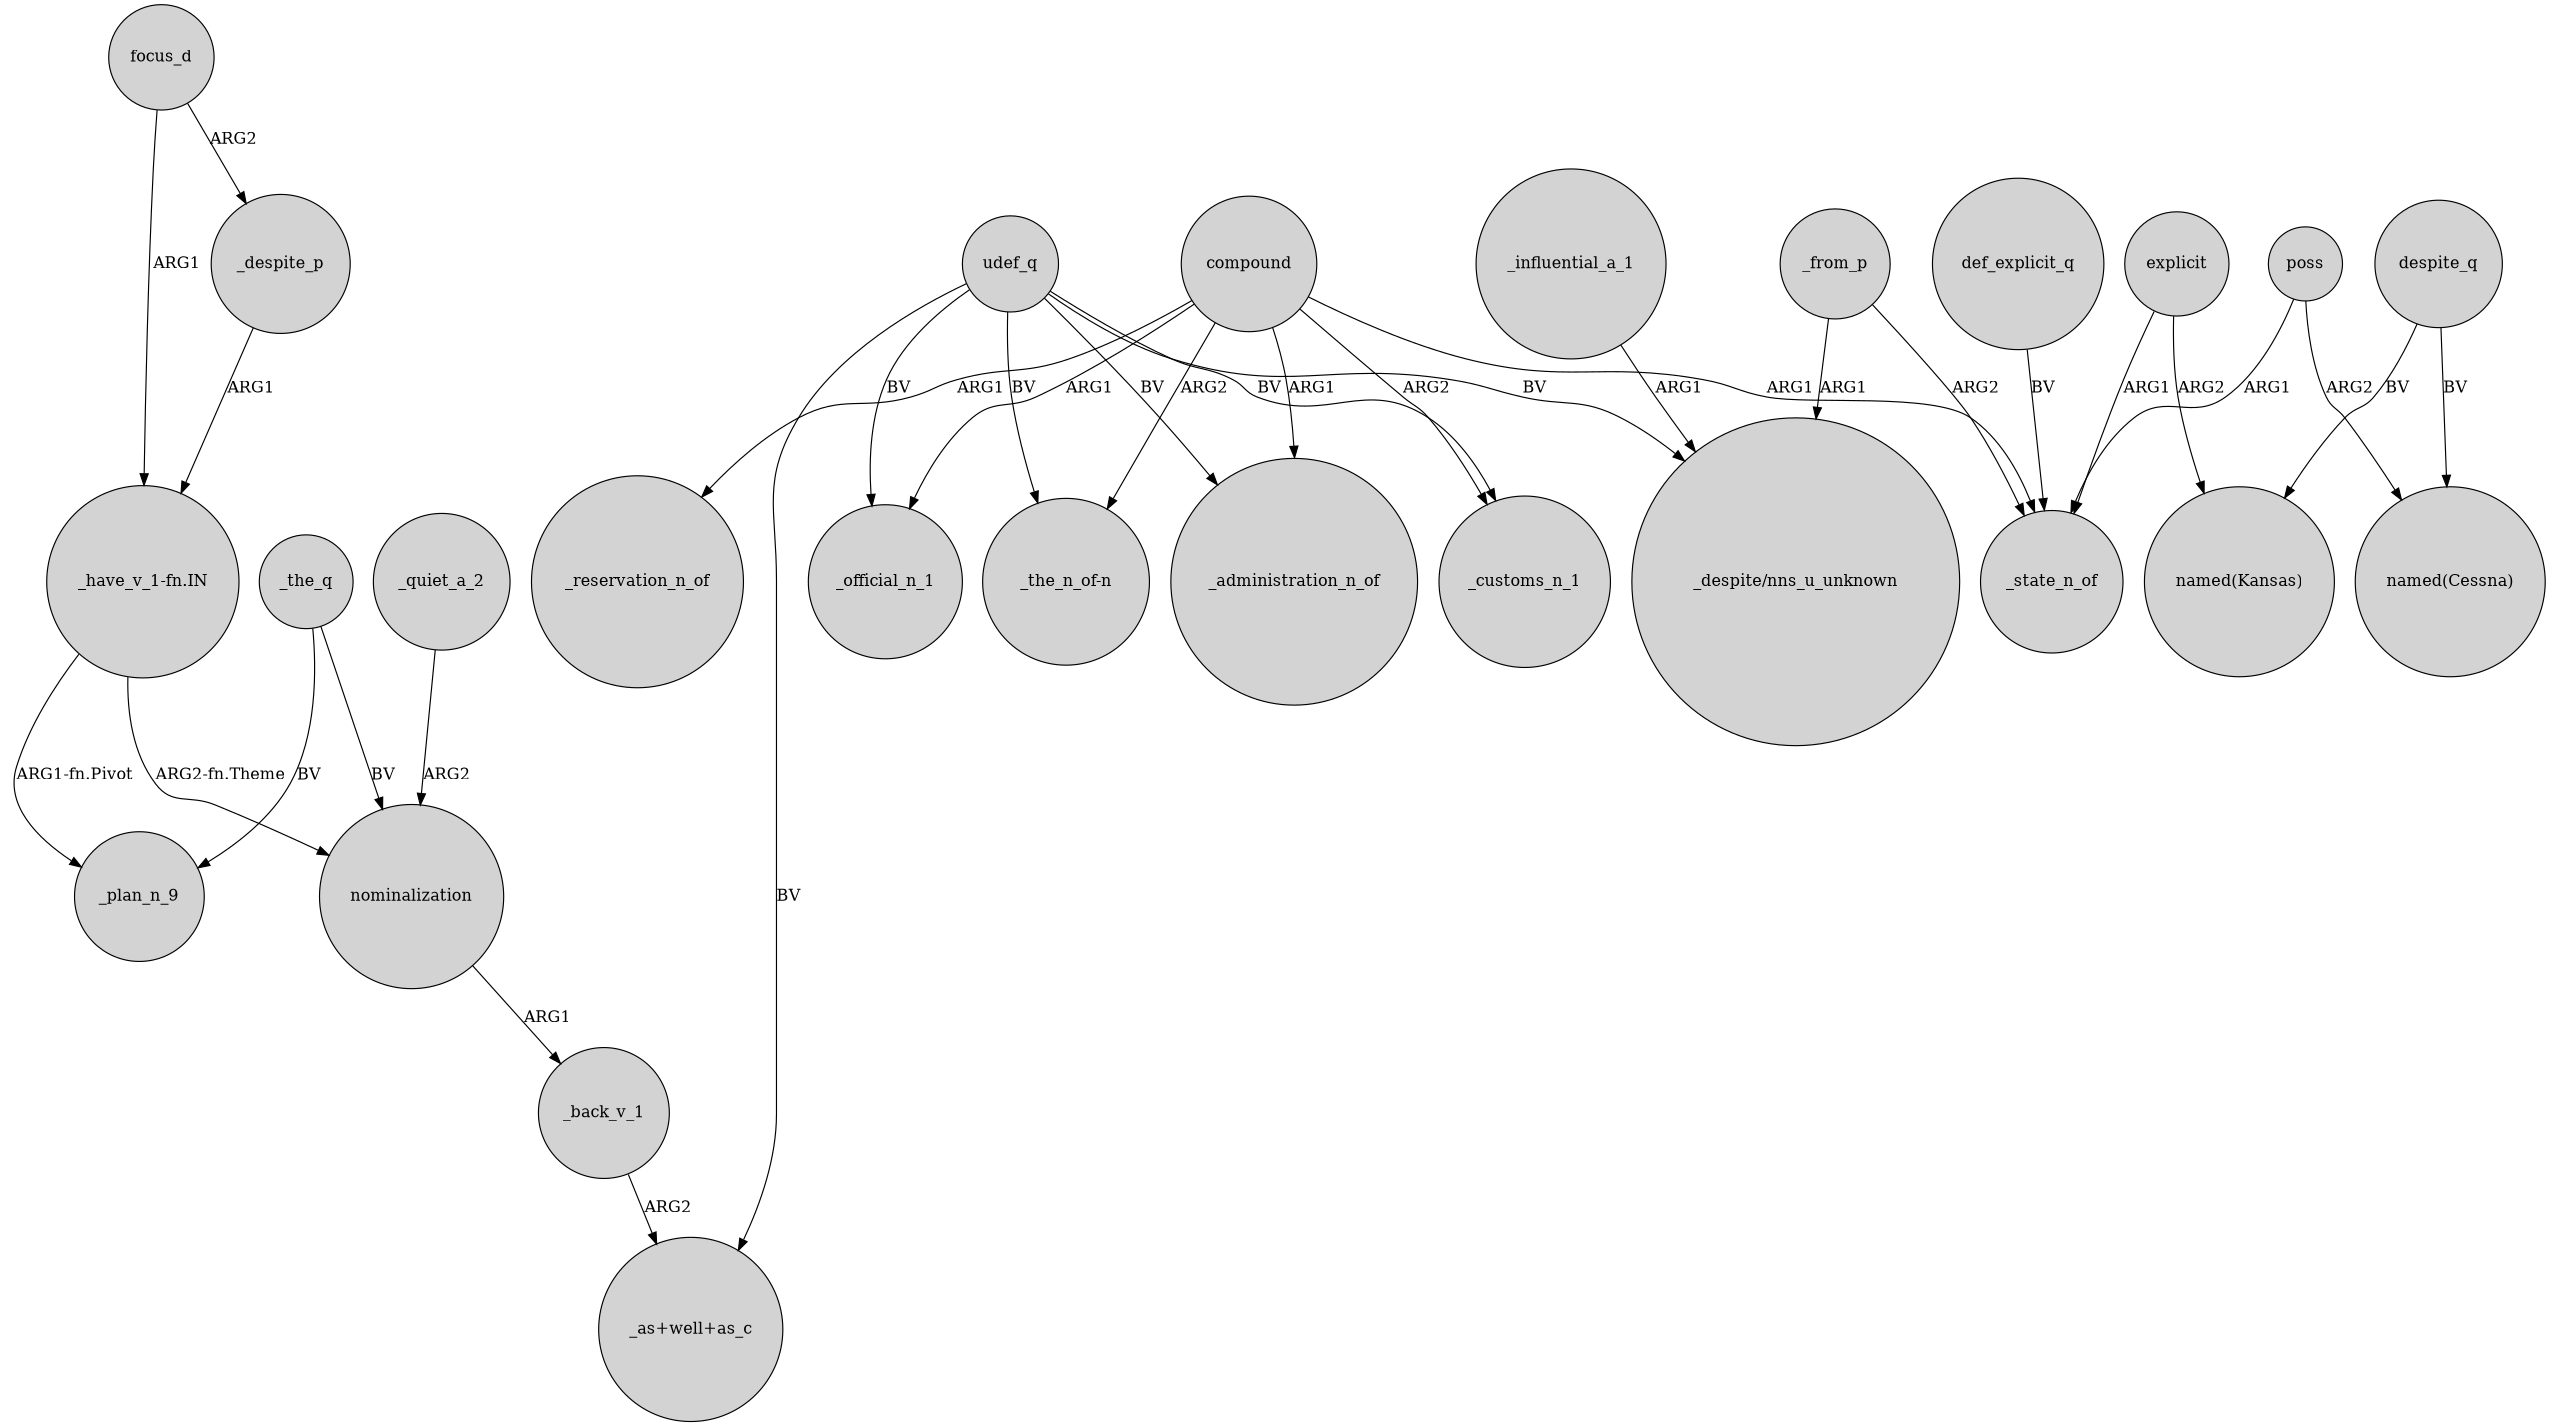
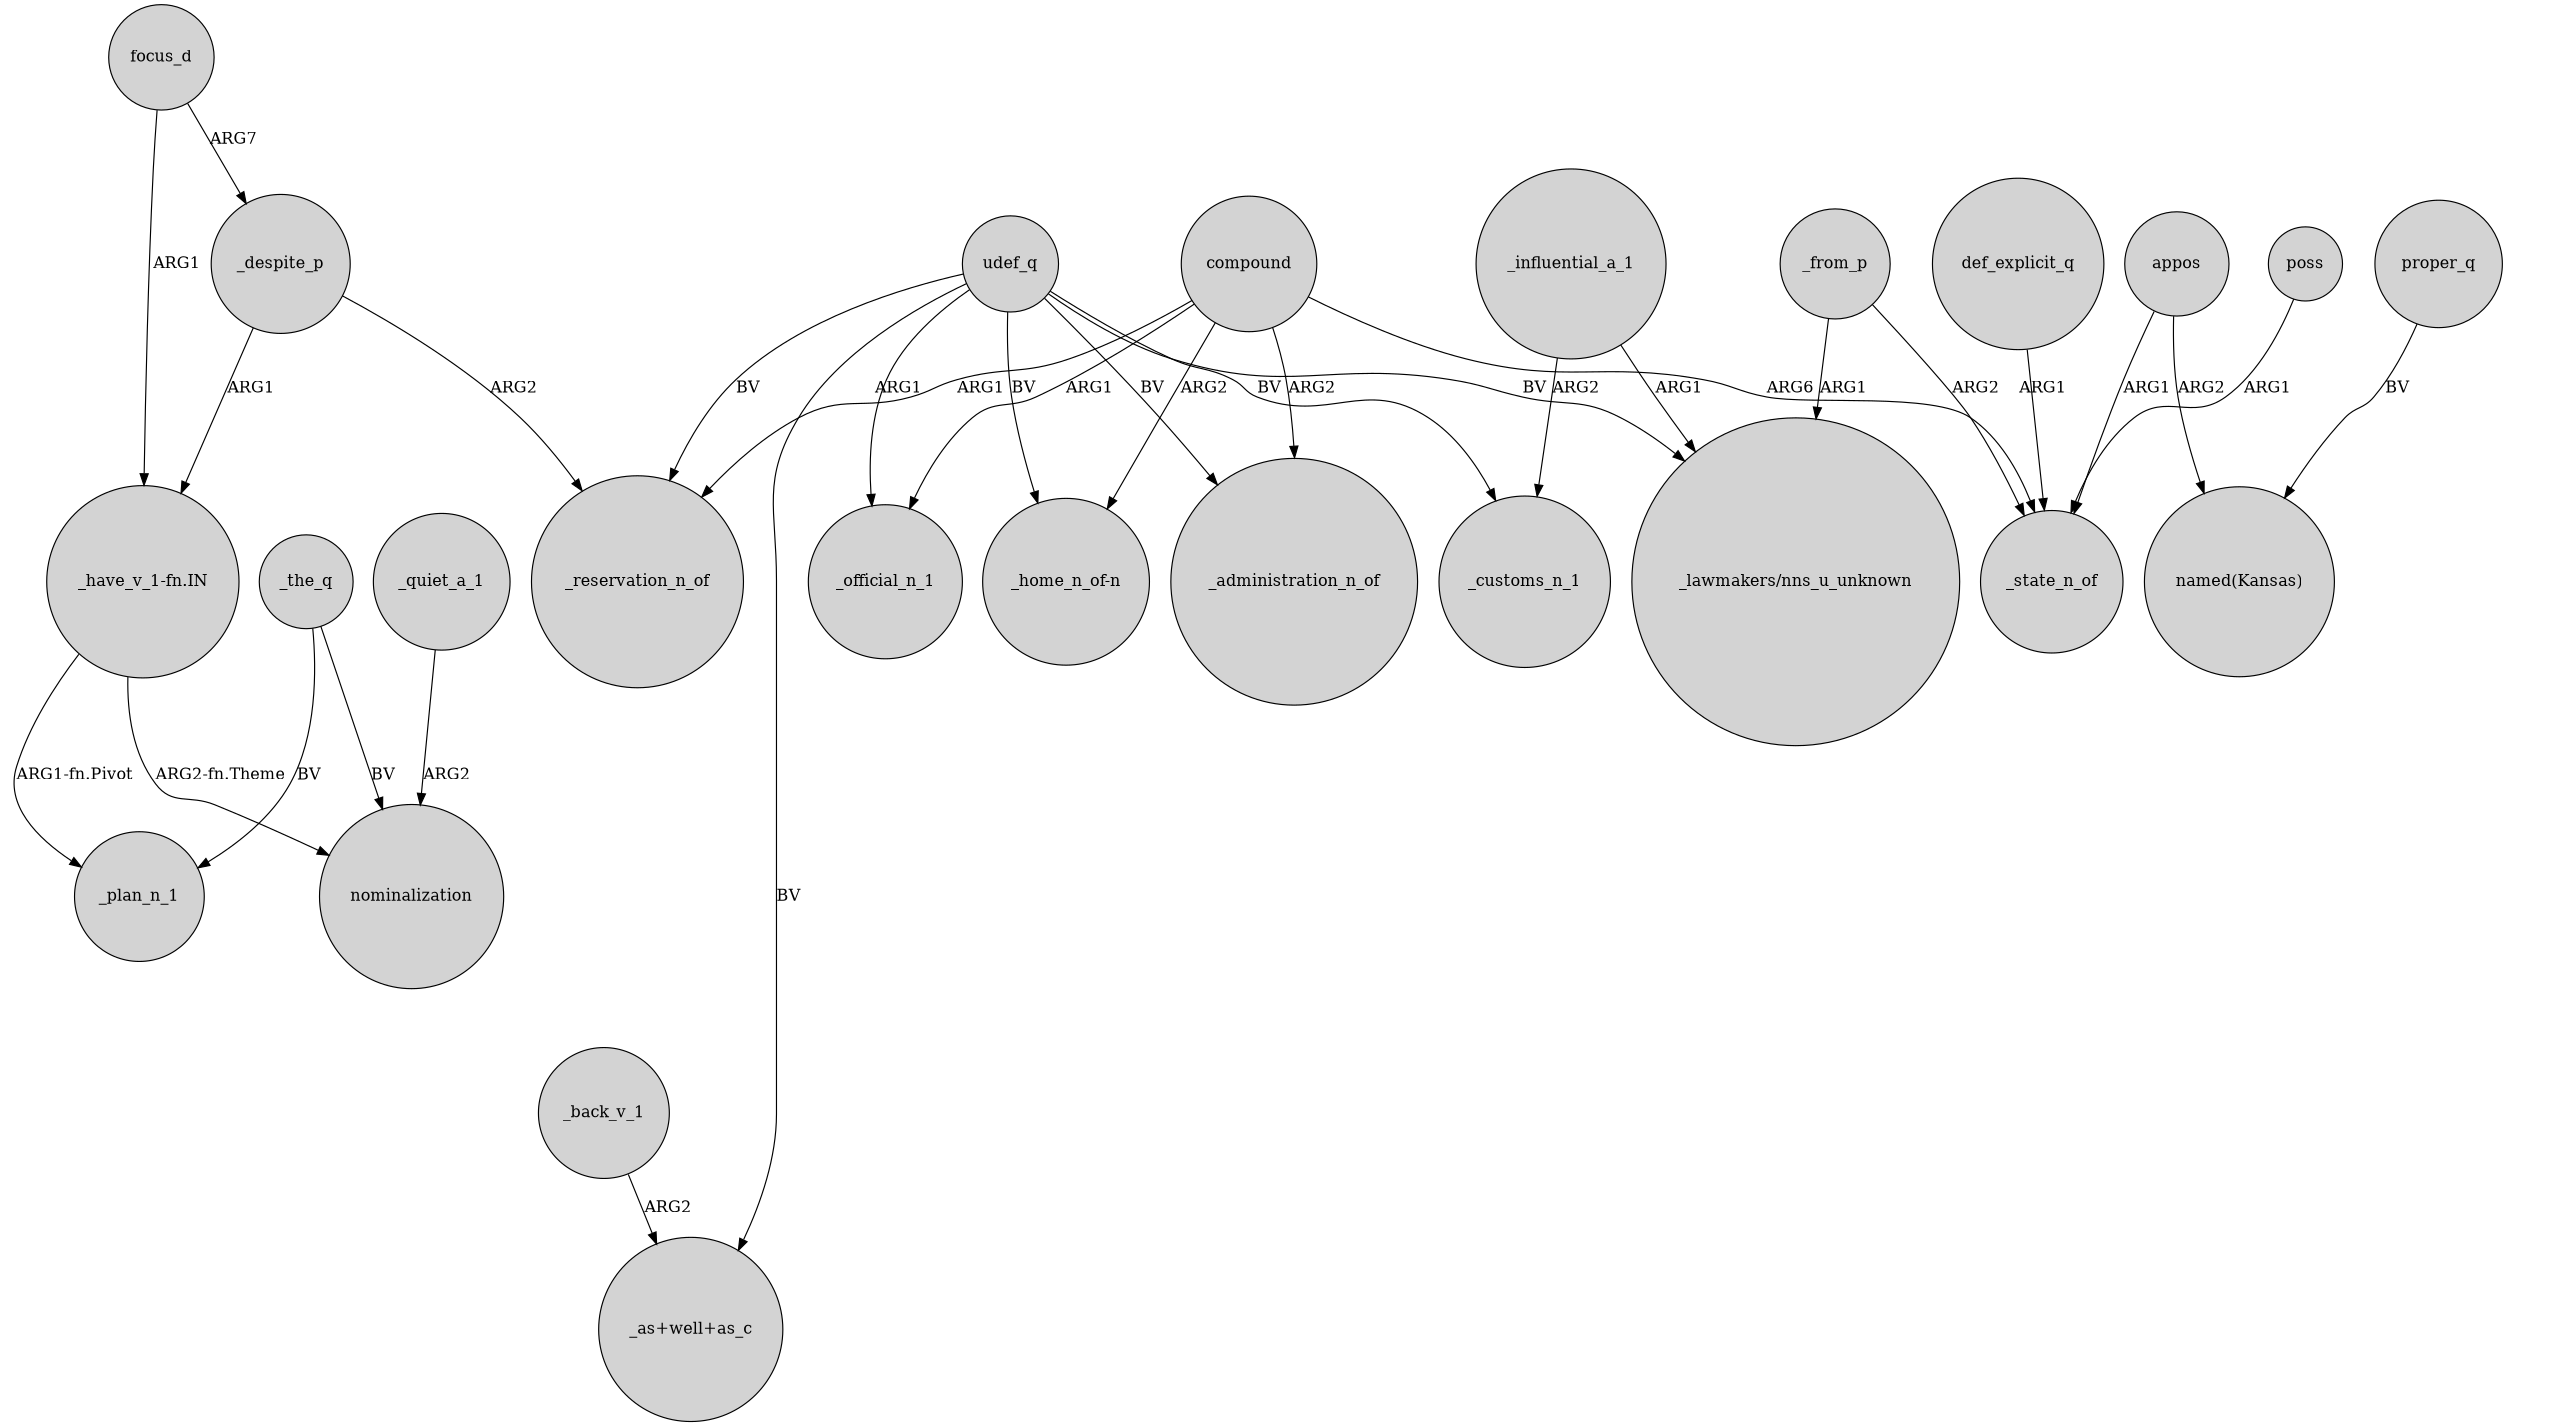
(234, 140) -> (234, 140)
(2177, 264) -> (2177, 264)
(2439, 264) -> (2439, 264)
none -> (794, 337)
none -> (469, 376)
(899, 388) -> (899, 388)
(1312, 388) -> (1312, 388)
(1791, 388) -> (1791, 388)
(2043, 388) -> (2043, 388)
(1399, 394) -> (1548, 421)
(442, 582) -> (442, 582)
(1066, 582) -> (1066, 582)
(1796, 582) -> (1796, 582)
(2450, 582) -> none
(139, 897) -> (139, 897)
(513, 1010) -> none
